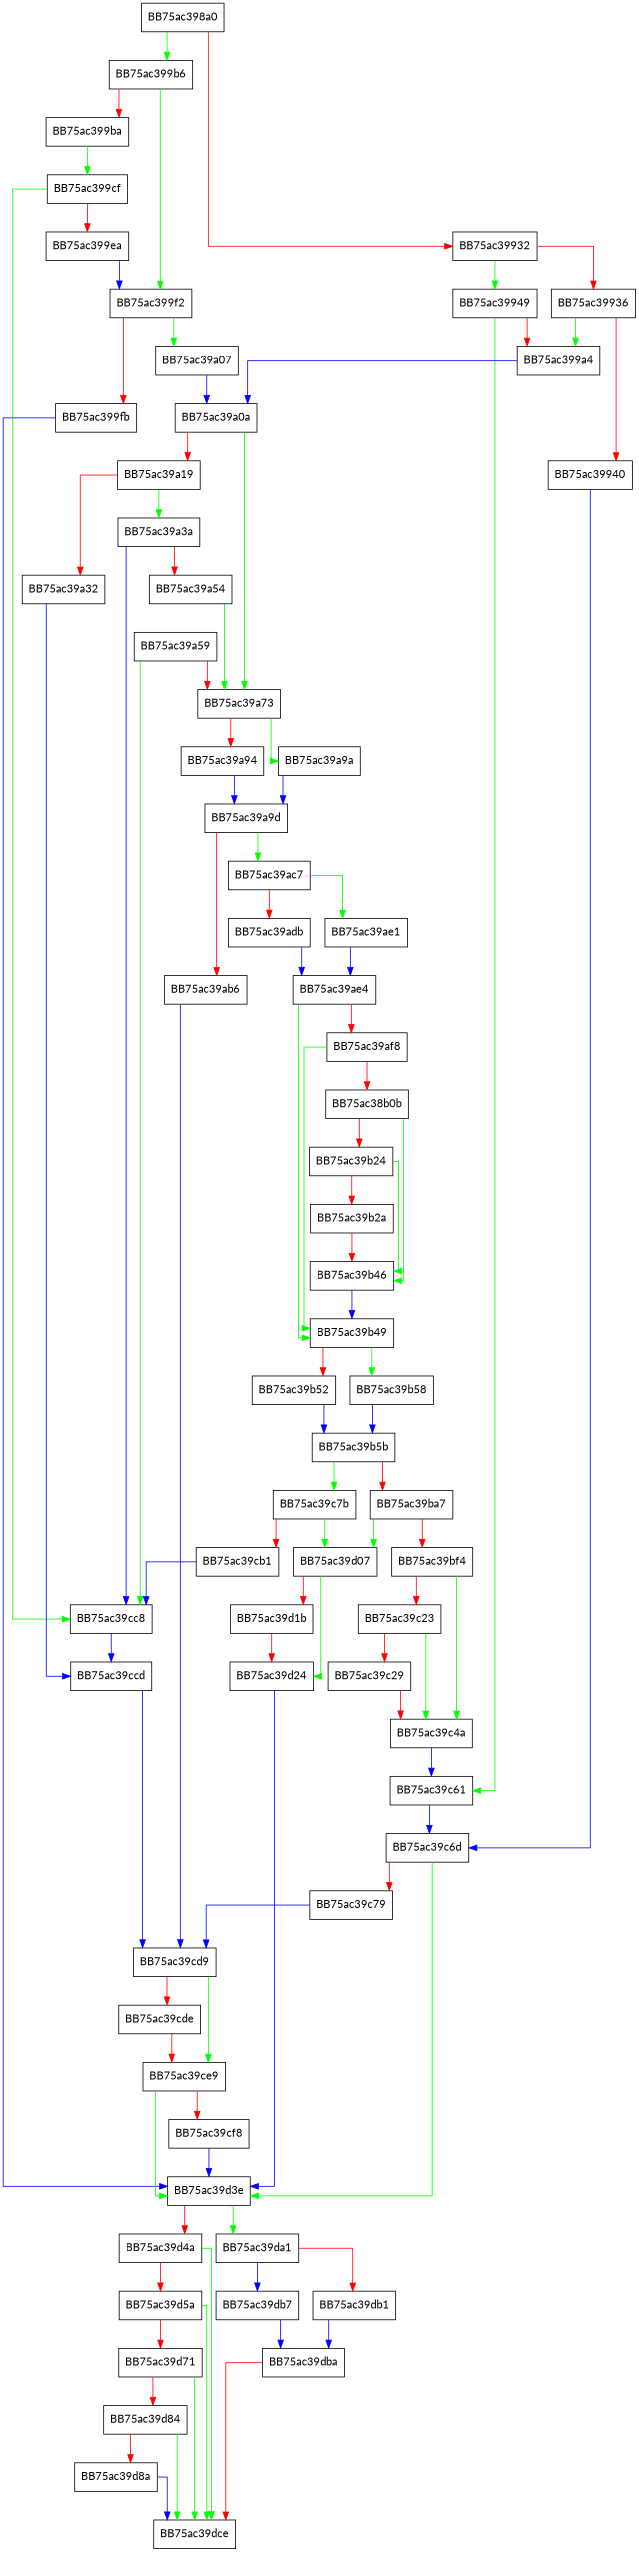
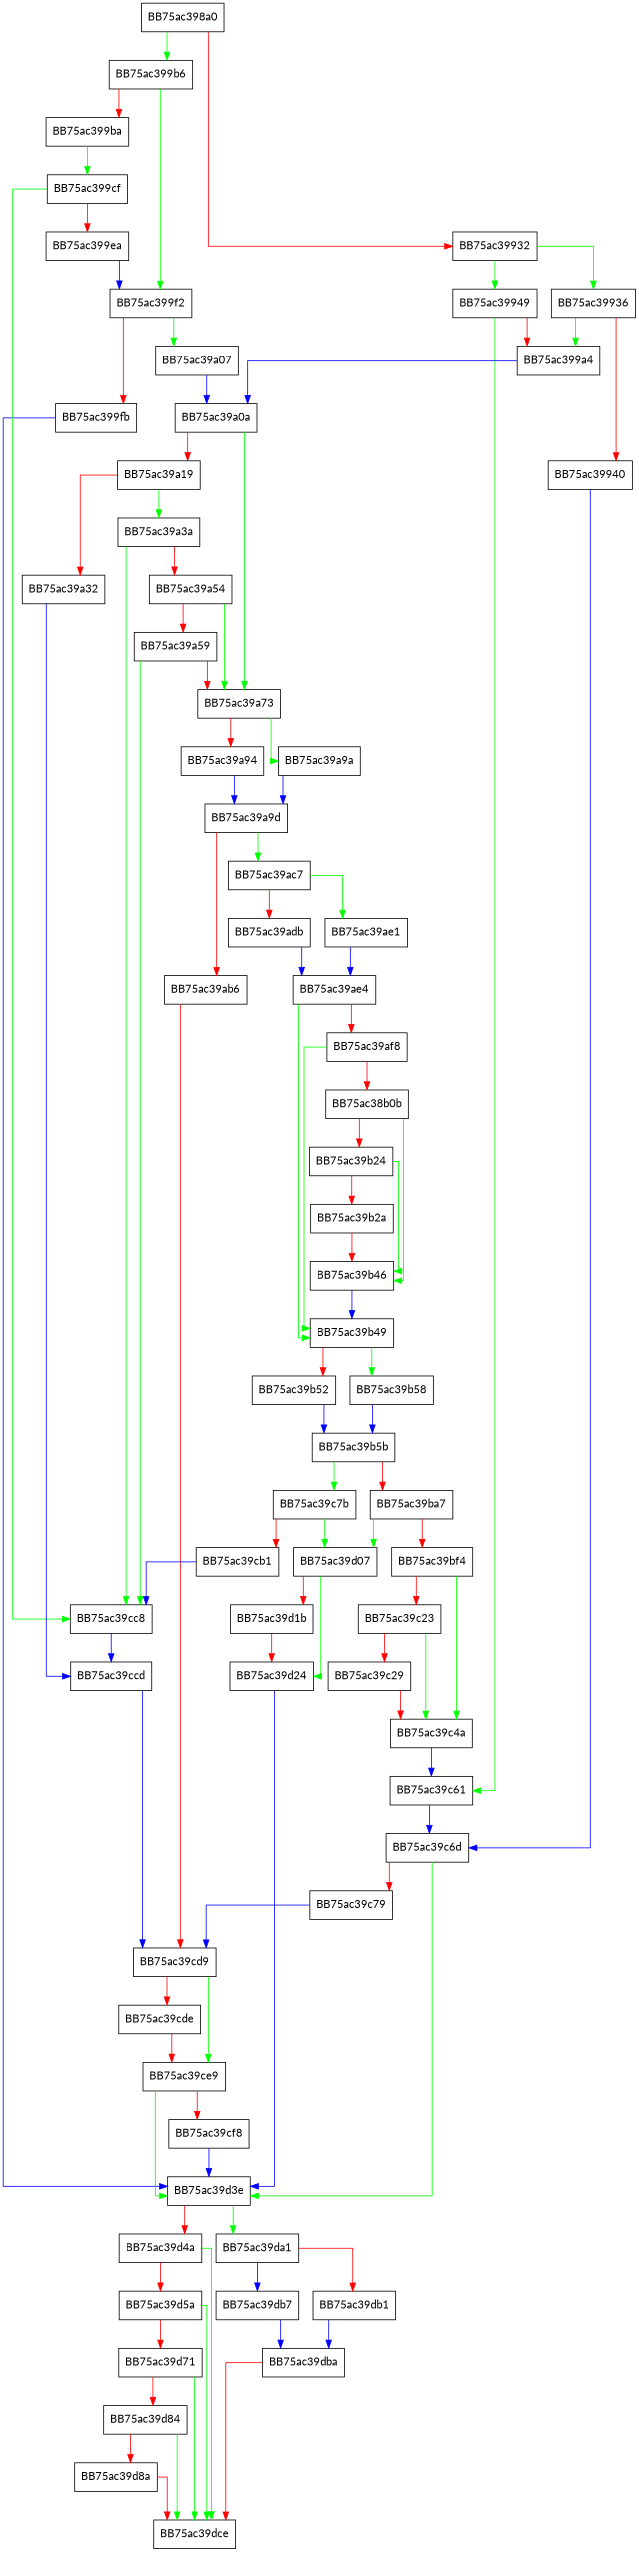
(583, 246) -> (583, 246)
none -> (183, 614)
(126, 1072) -> (126, 1072)
(180, 1472) -> (180, 1472)
(167, 2490) -> (167, 2490)
